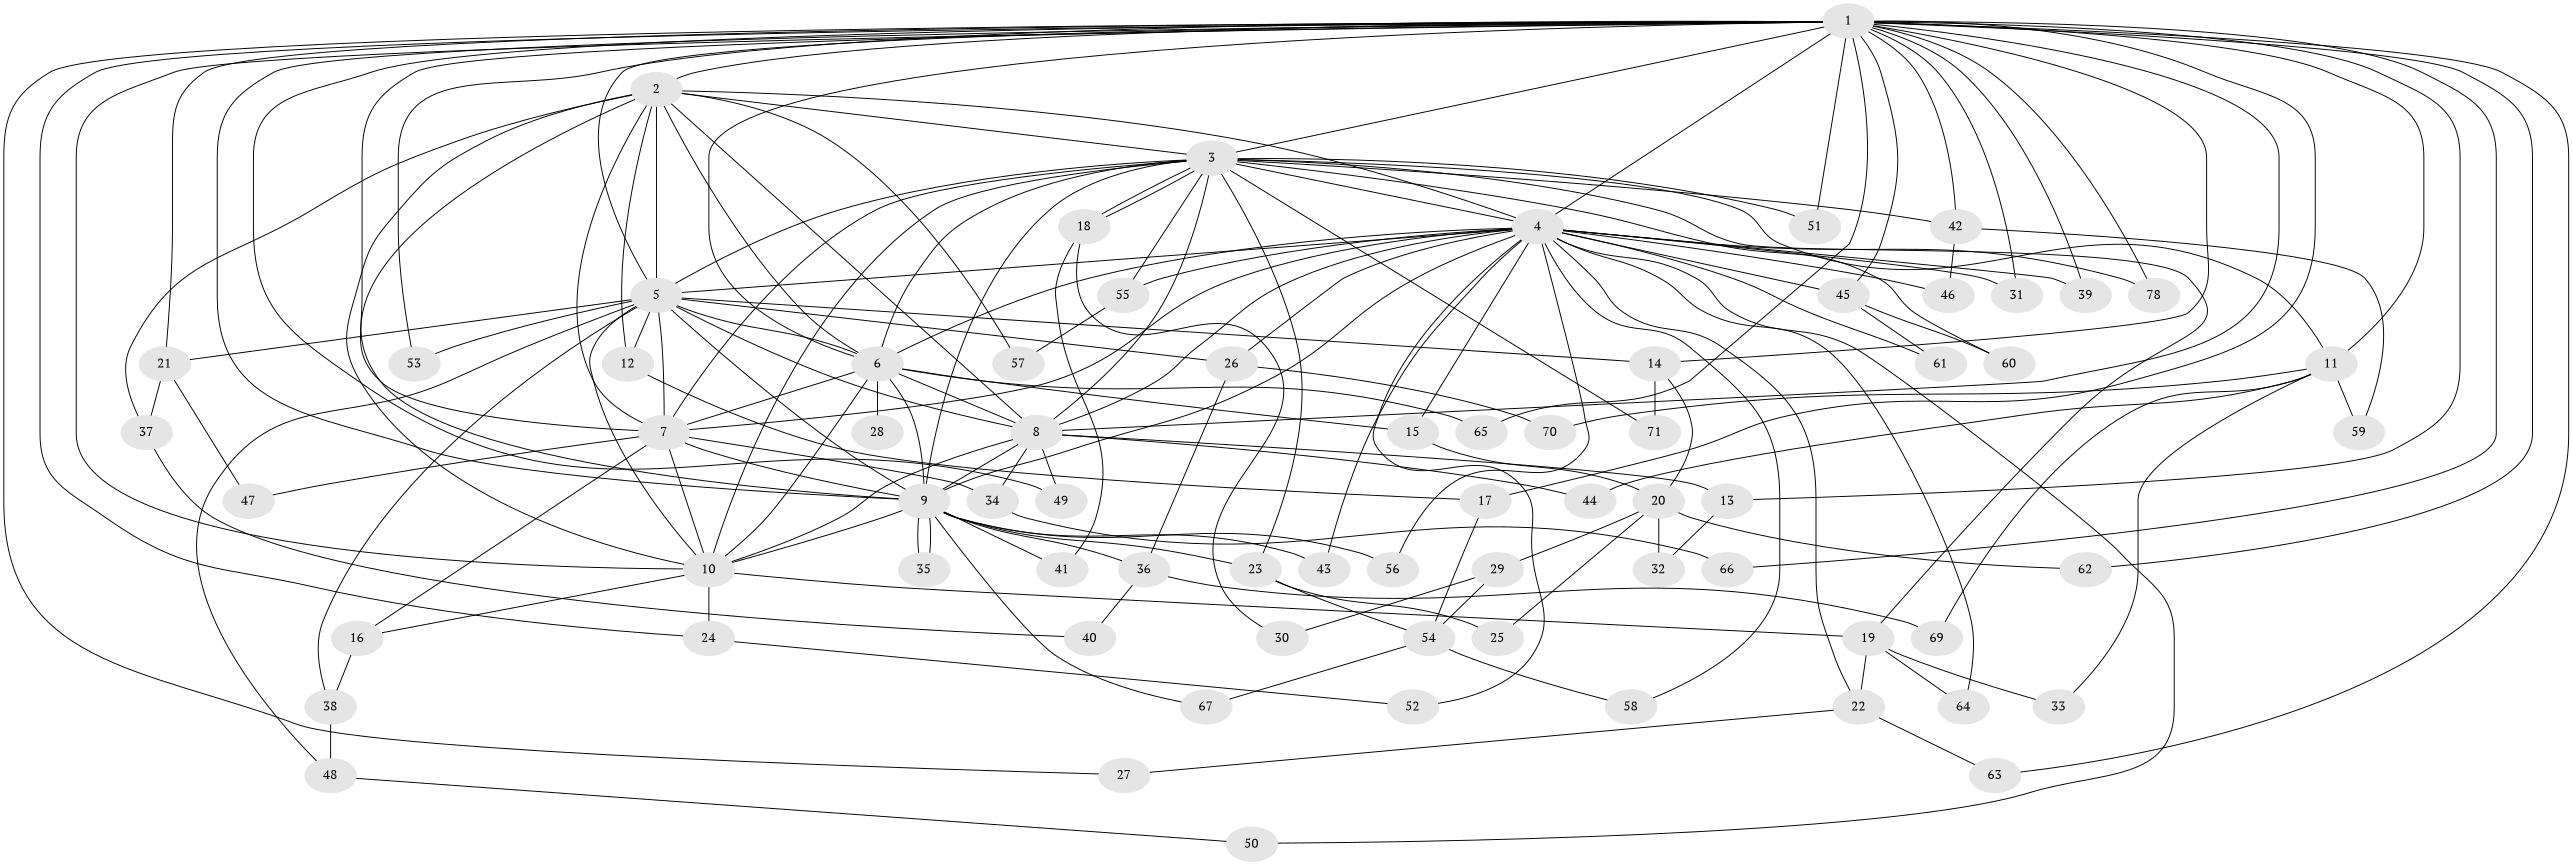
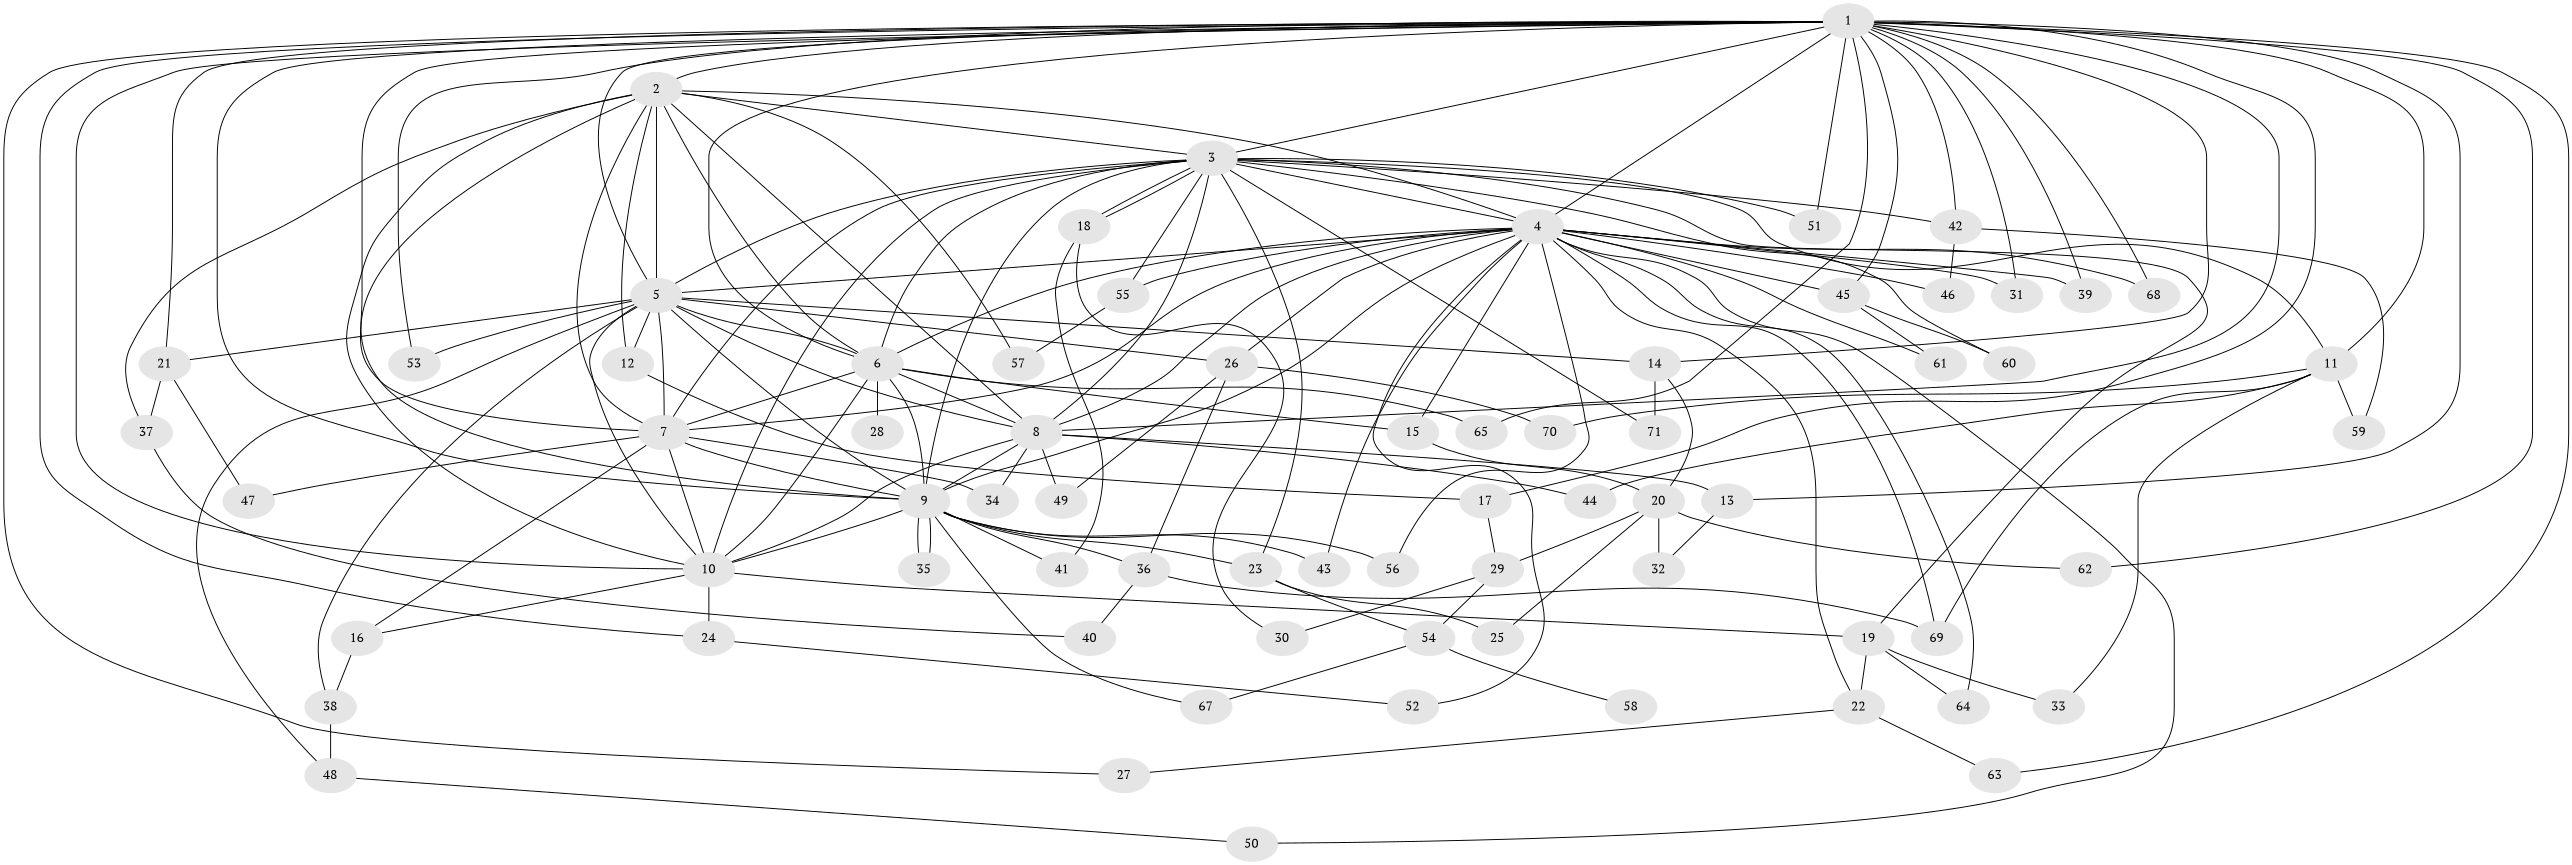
(402, 67) -> (1129, 446)
(2154, 295) -> (2154, 295)
(1772, 444) -> (1811, 364)
(1456, 570) -> (1492, 535)
(1727, 570) -> none
